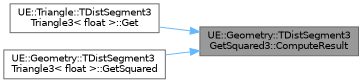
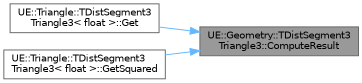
(279, 41) -> (279, 41)
(85, 64) -> (85, 64)
